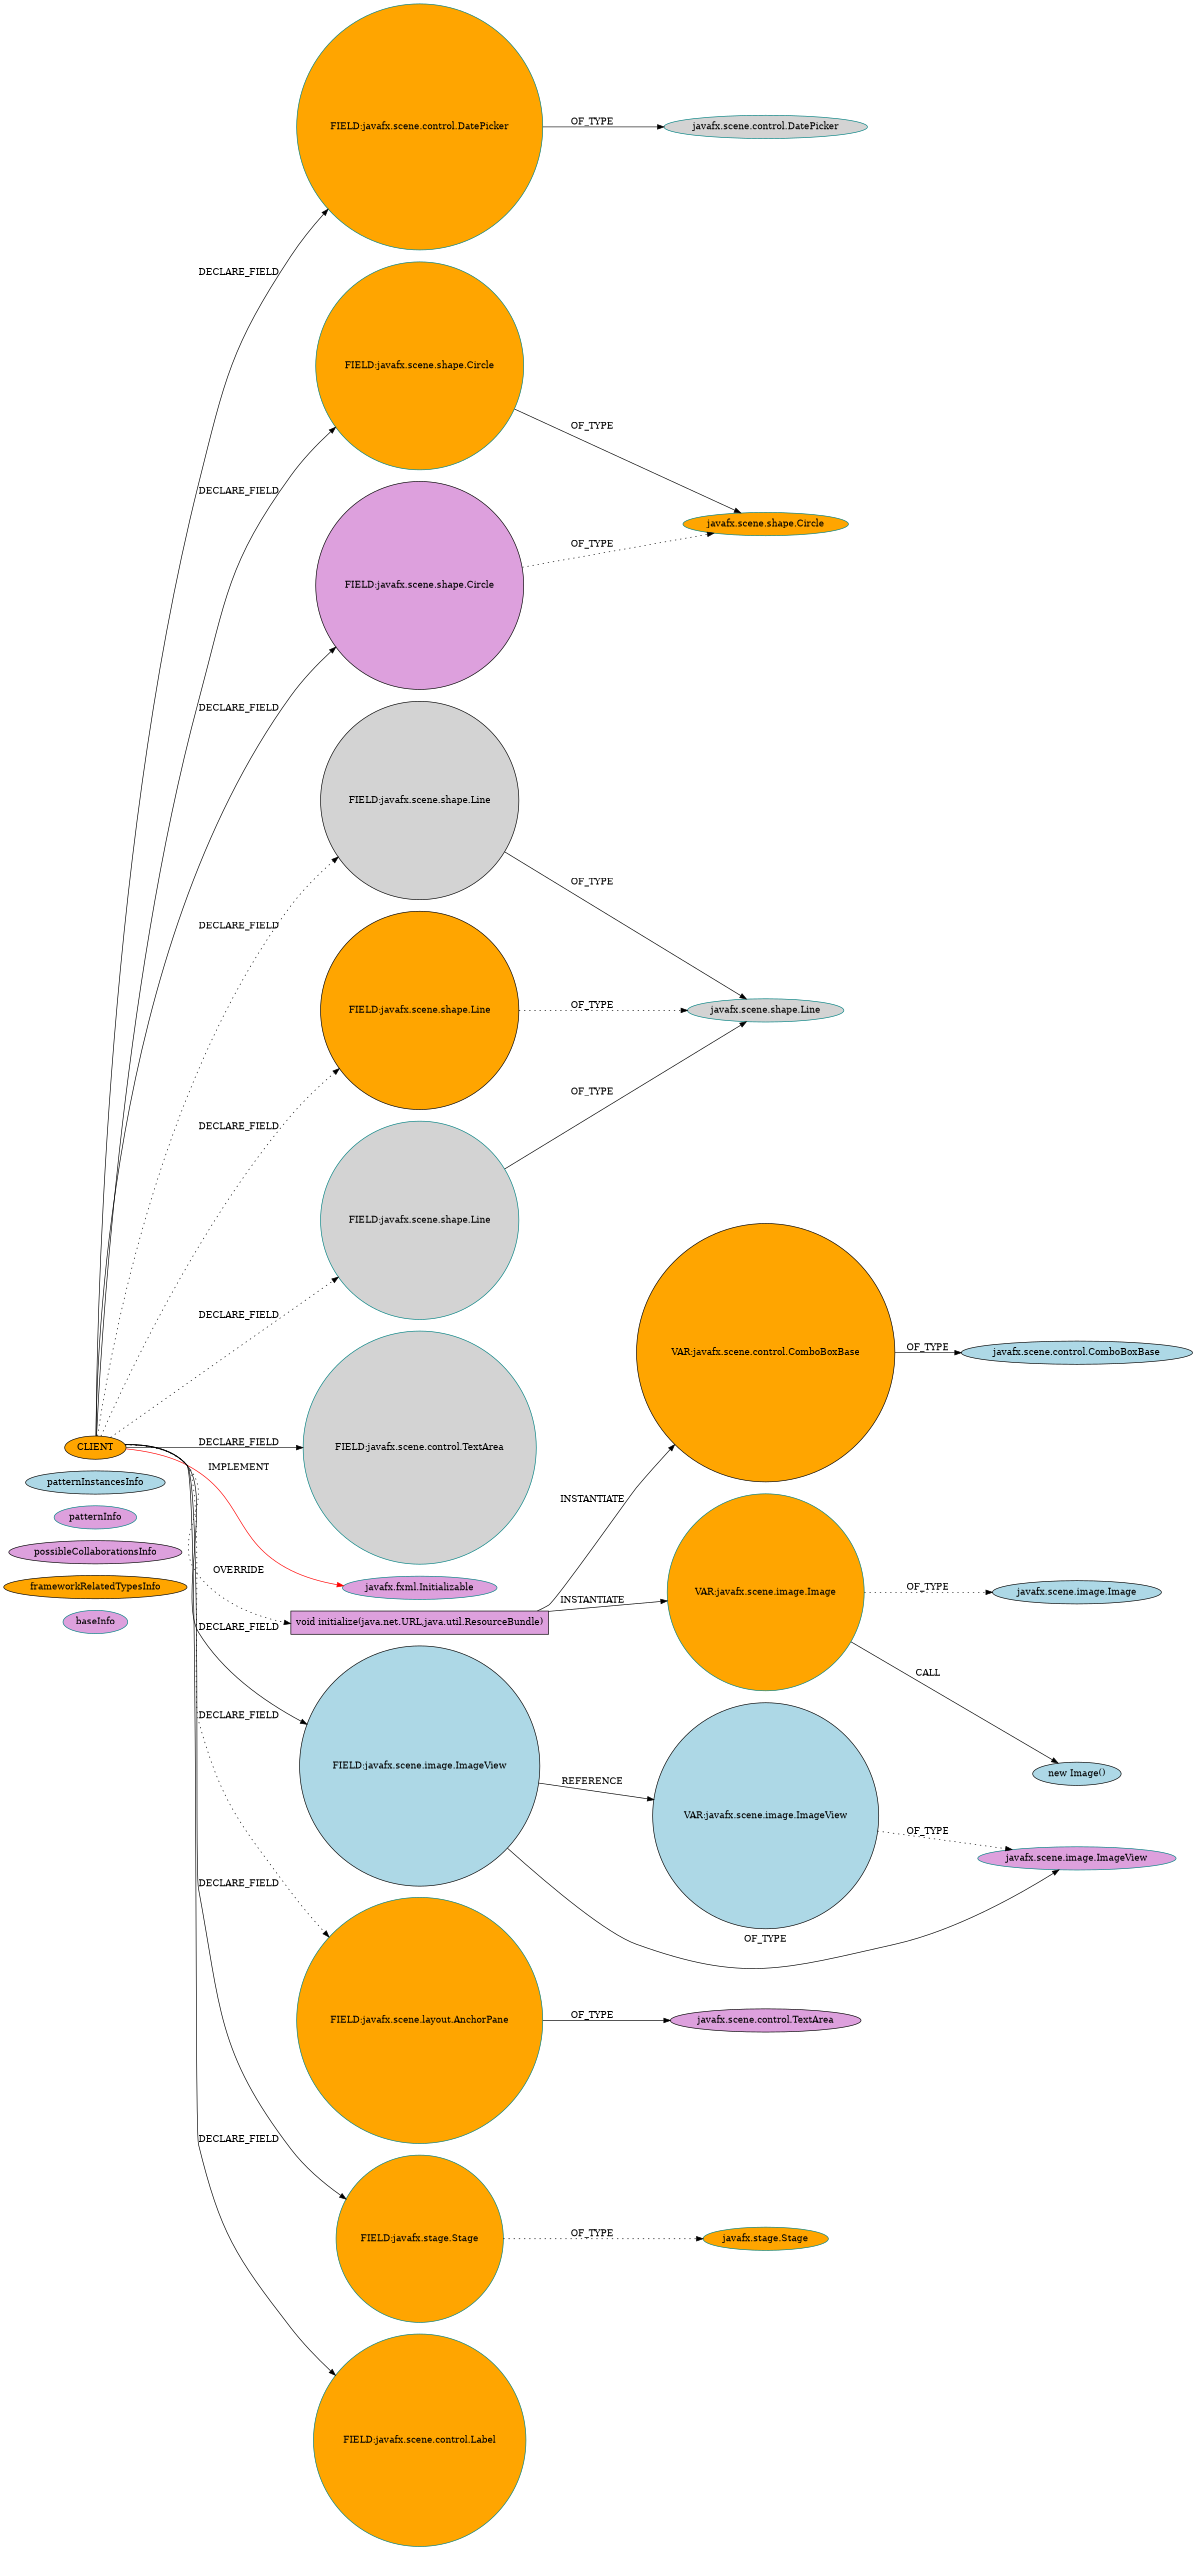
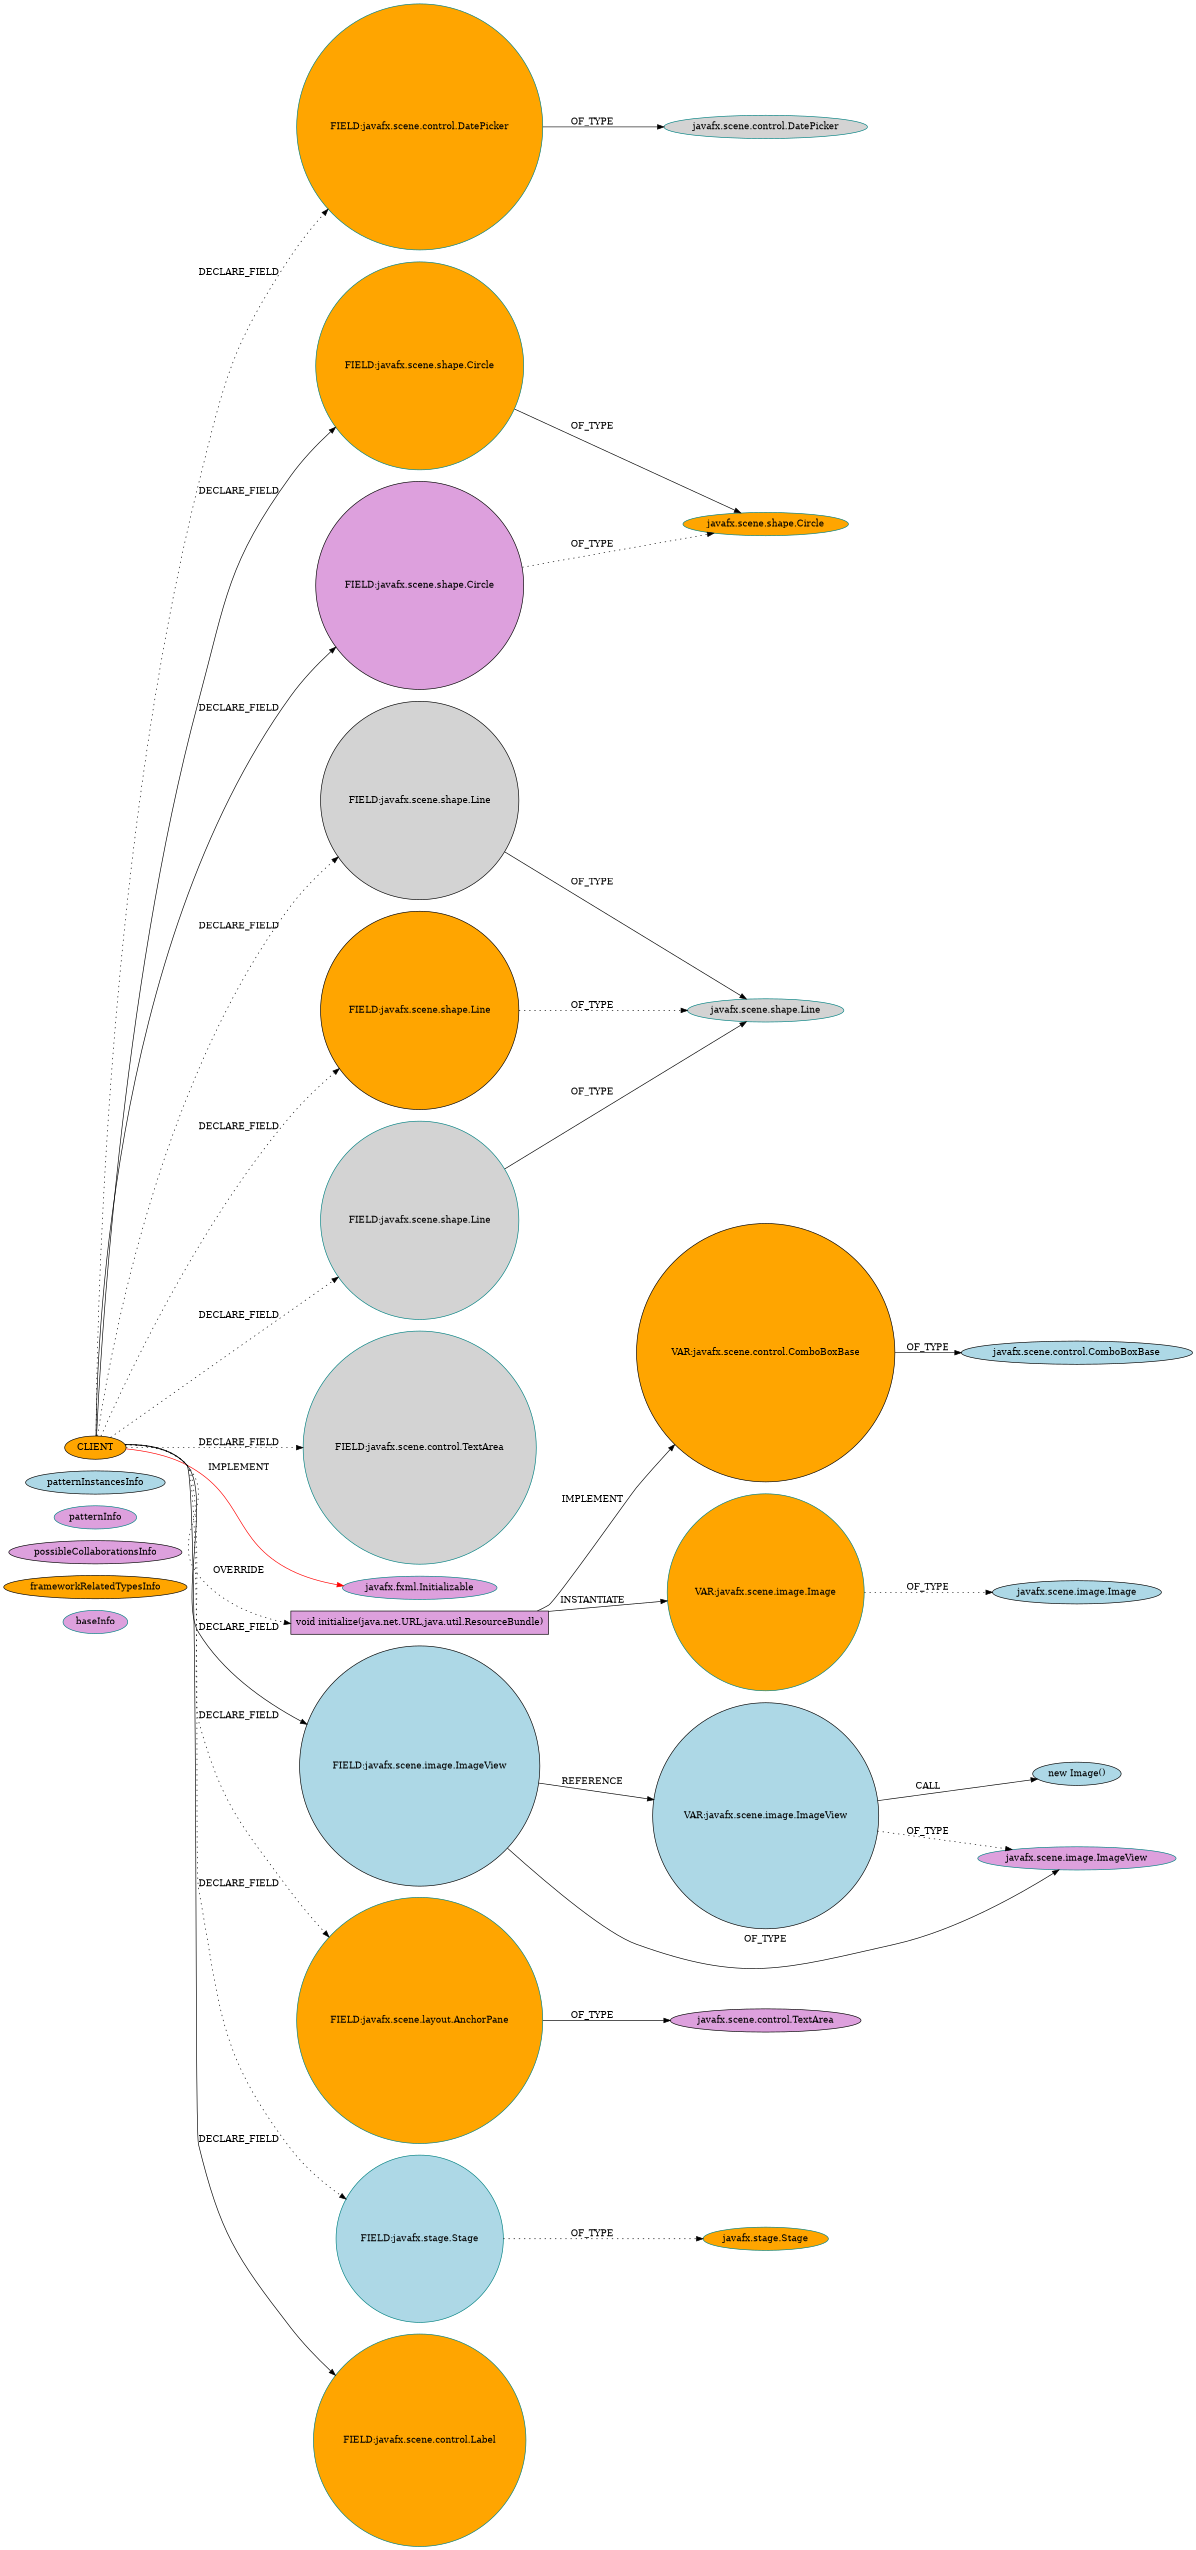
(139, 808) -> (139, 808)
(211, 1448) -> (211, 1448)
(592, 1500) -> (592, 1500)
(952, 1701) -> (954, 1790)
(201, 1901) -> (201, 1901)
(420, 2239) -> (420, 2239)
